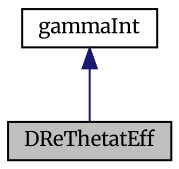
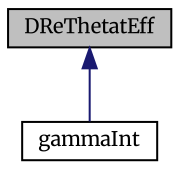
(90, 95) -> (90, 95)
